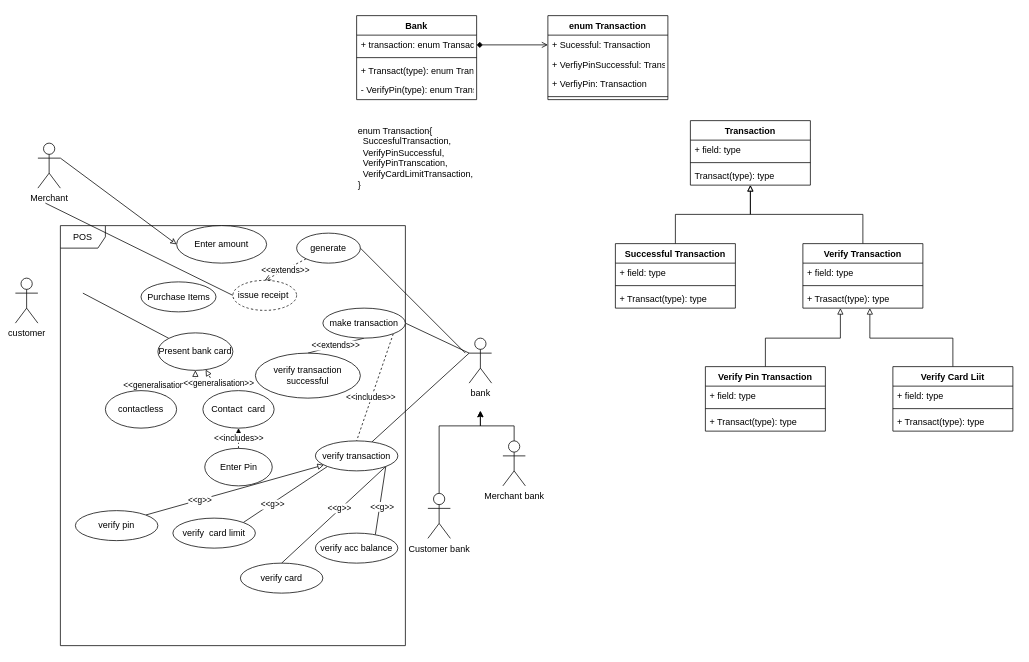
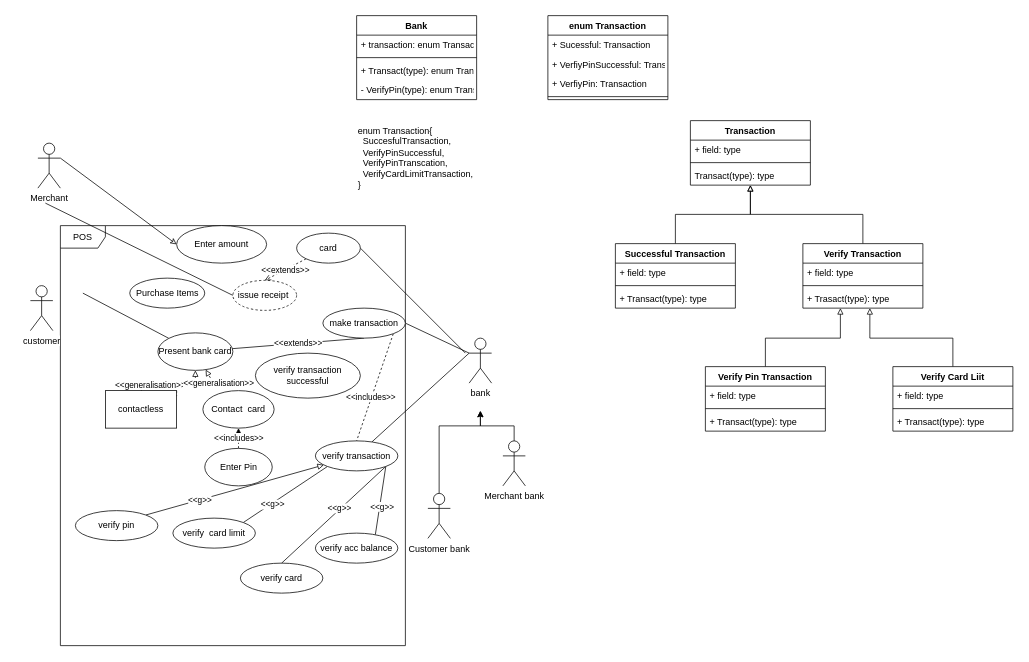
(543, 45) -> none
(329, 248) -> (329, 248)
(179, 297) -> (167, 293)
(27, 300) -> (42, 308)
(335, 346) -> (297, 343)
(141, 409) -> (141, 409)
